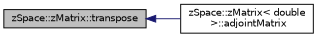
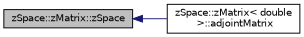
(75, 19) -> (68, 19)
